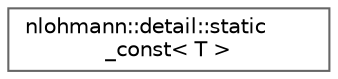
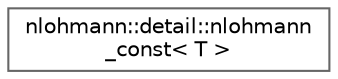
(169, 40) -> (169, 40)
